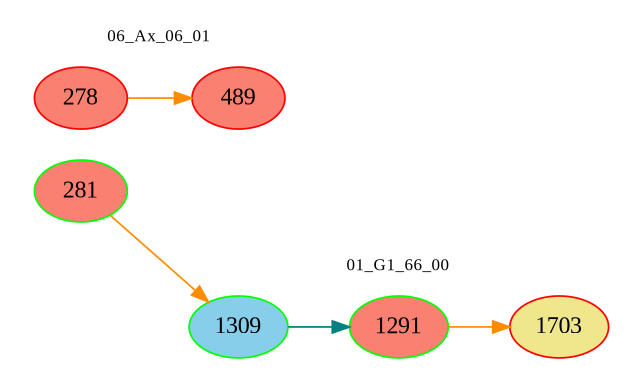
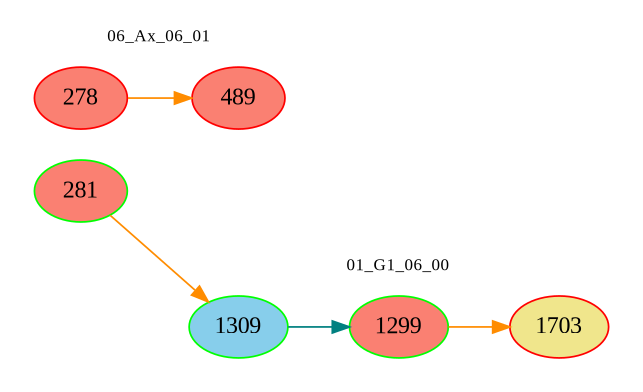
(399, 266) -> (399, 266)
(399, 327) -> (399, 327)
